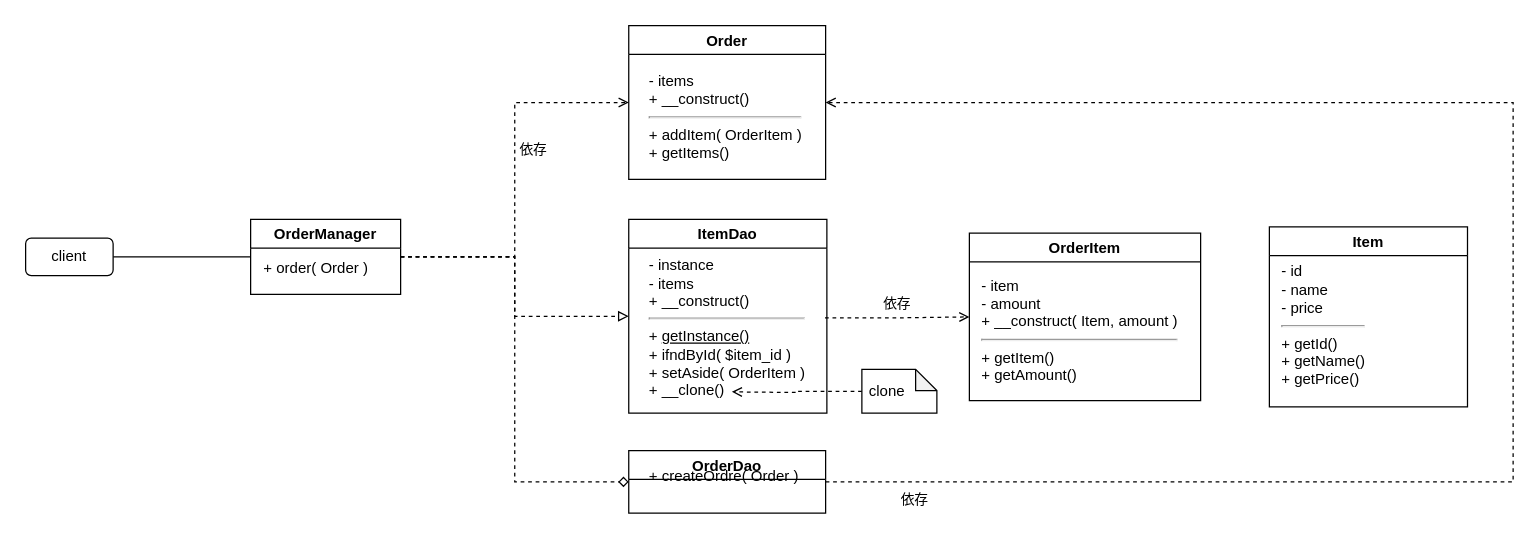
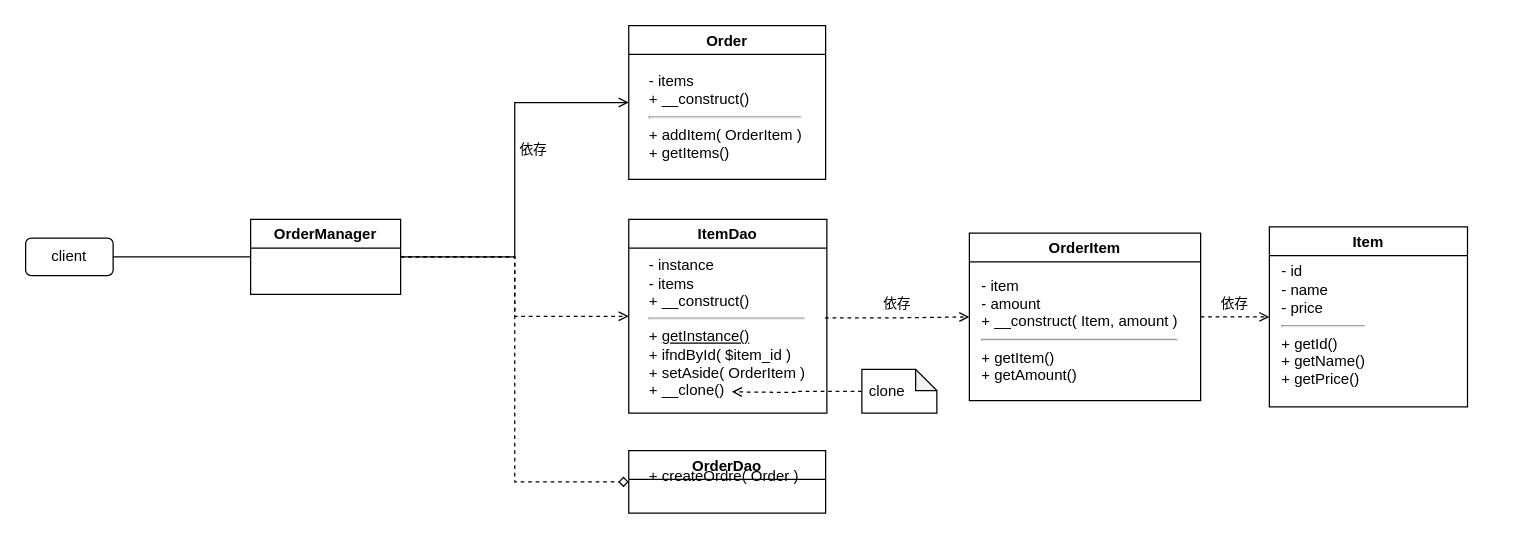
(515, 124) -> (515, 124)
(316, 268) -> none
(1513, 294) -> none
(617, 316) -> (620, 316)
none -> (1234, 317)
